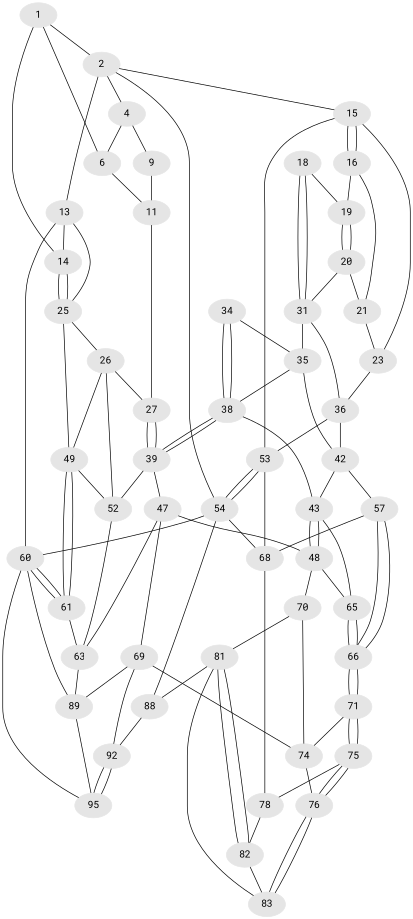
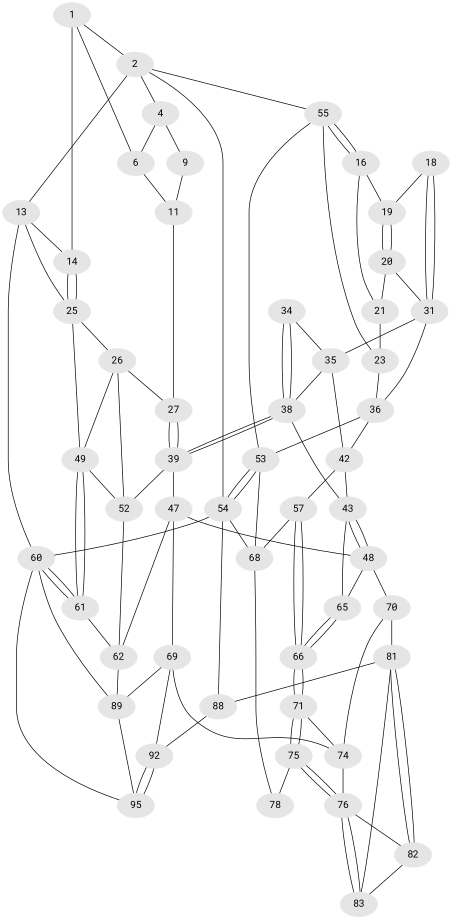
(352, 114) -> (323, 114)
(80, 657) -> (119, 657)
(255, 830) -> (378, 830)
